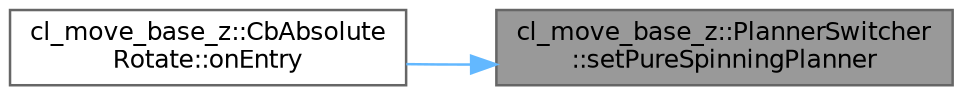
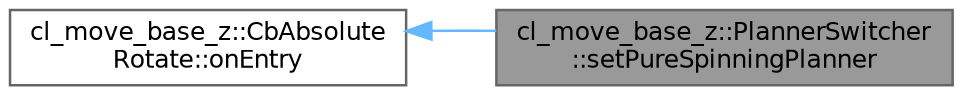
(439, 64) -> (464, 31)
